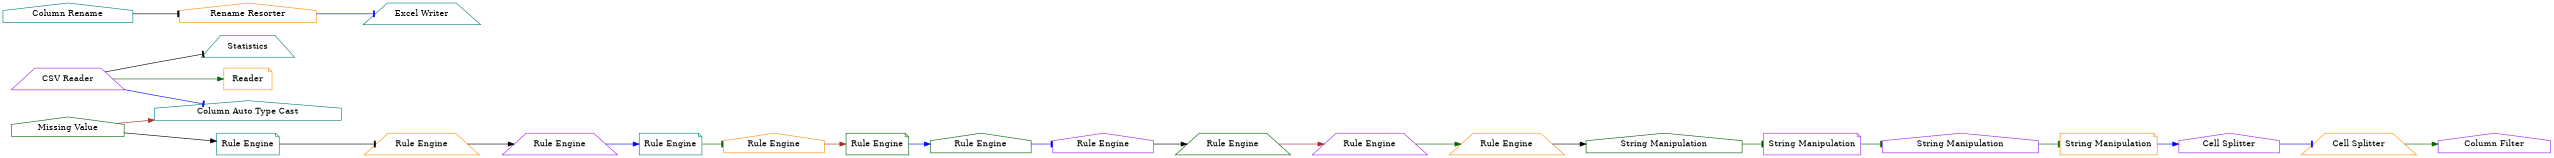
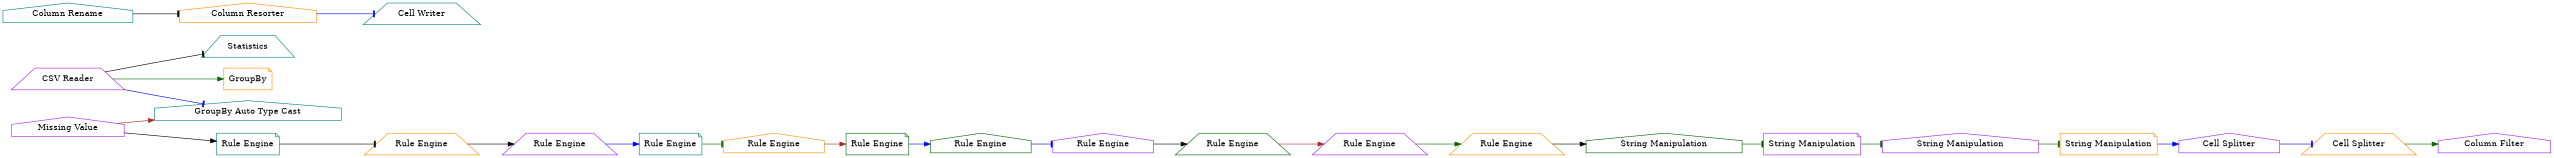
(248, 14) -> (248, 14)
(422, 14) -> (422, 14)
(248, 79) -> (248, 79)
(248, 112) -> (248, 112)
(68, 128) -> (68, 128)
